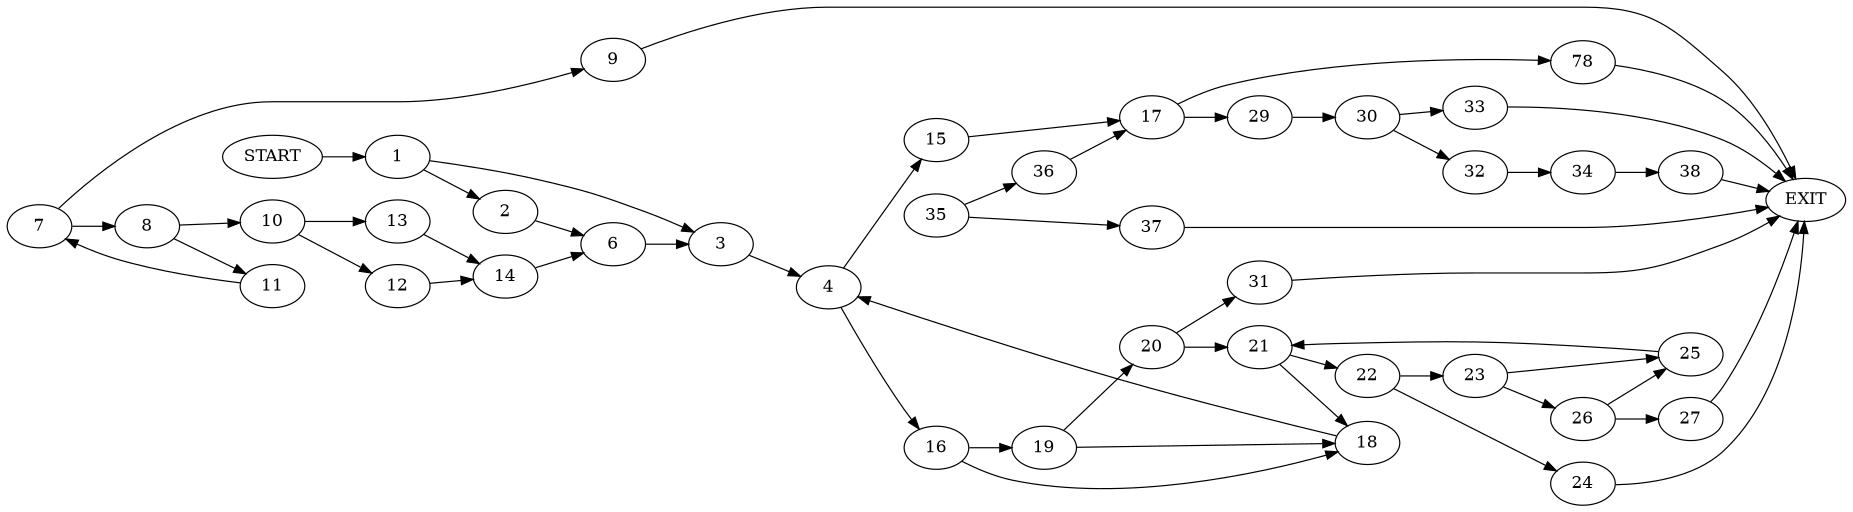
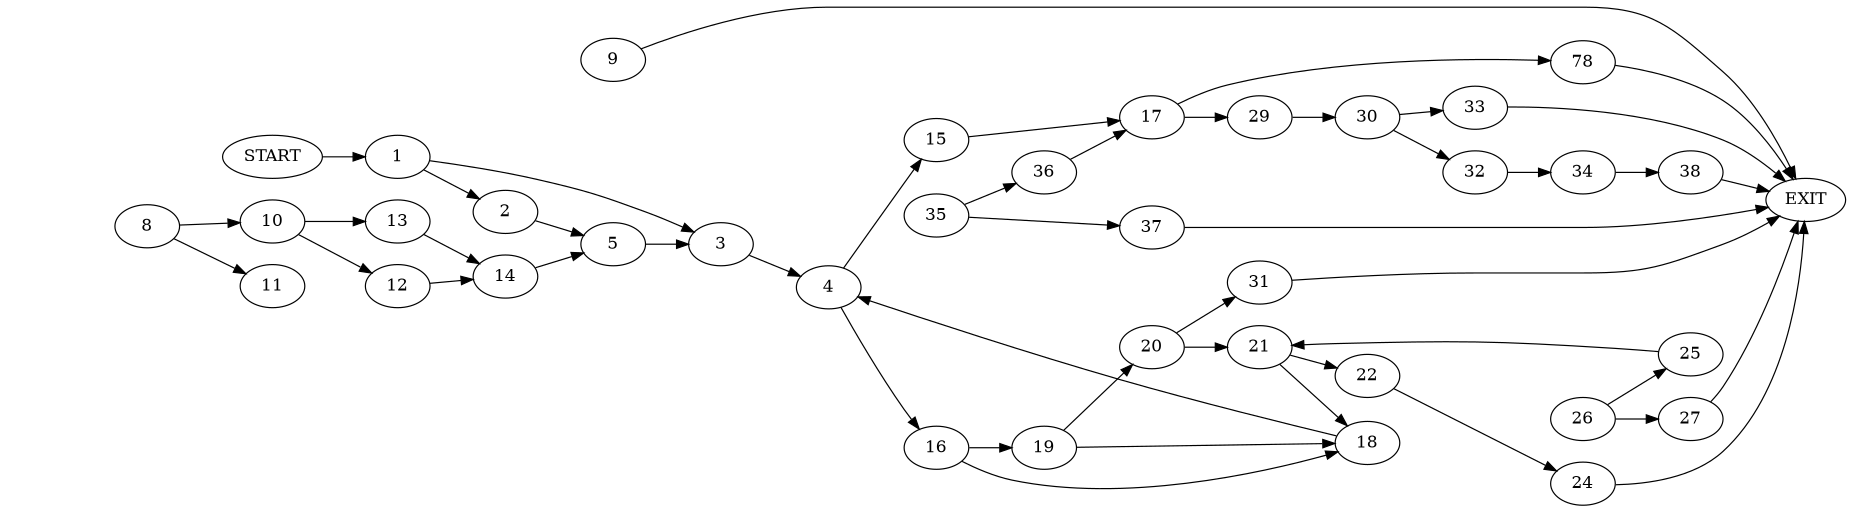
(40, 226) -> none
(613, 244) -> (613, 244)
(1475, 376) -> none
